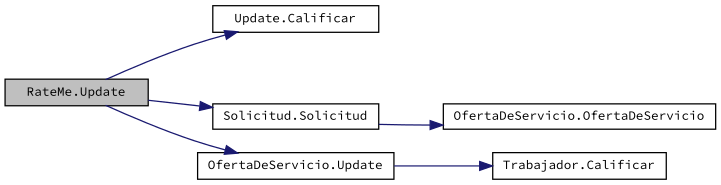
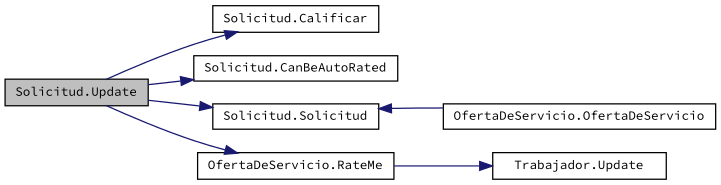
(296, 19) -> (296, 19)
none -> (296, 68)
(77, 92) -> (77, 92)
(404, 125) -> (417, 108)
(296, 166) -> (296, 166)
(580, 166) -> (580, 166)
